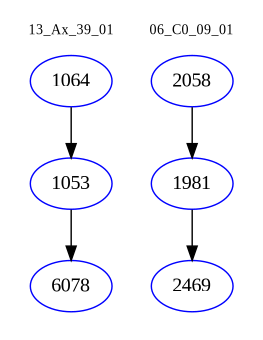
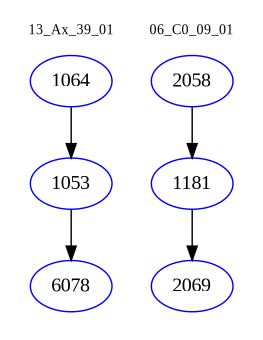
(192, 184) -> (192, 184)
(192, 286) -> (192, 286)
